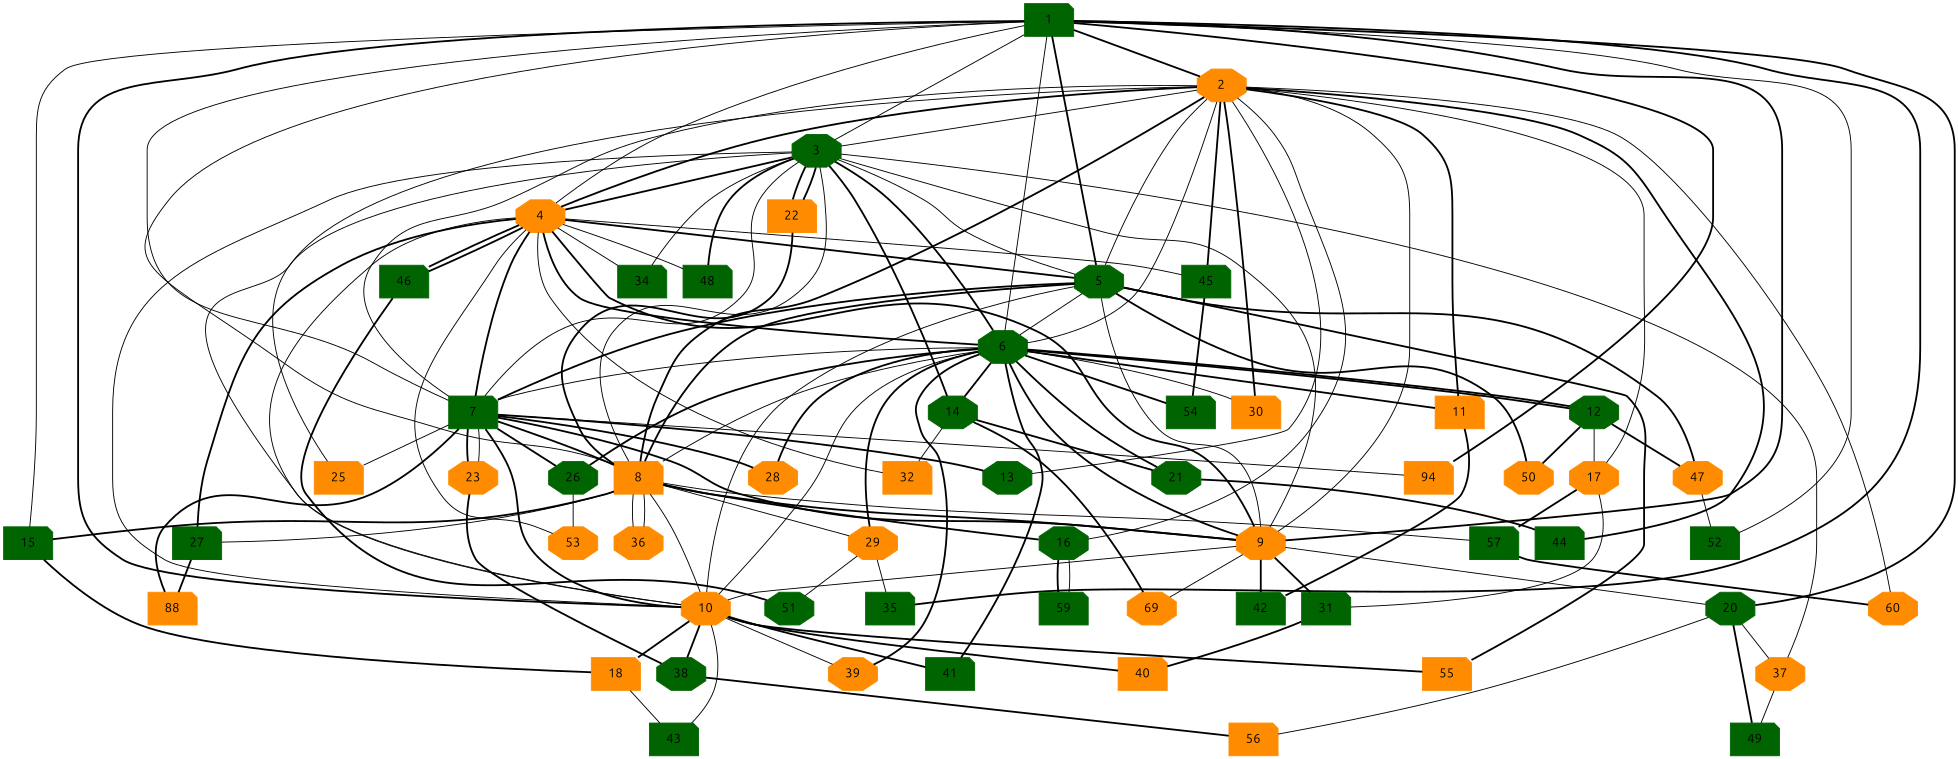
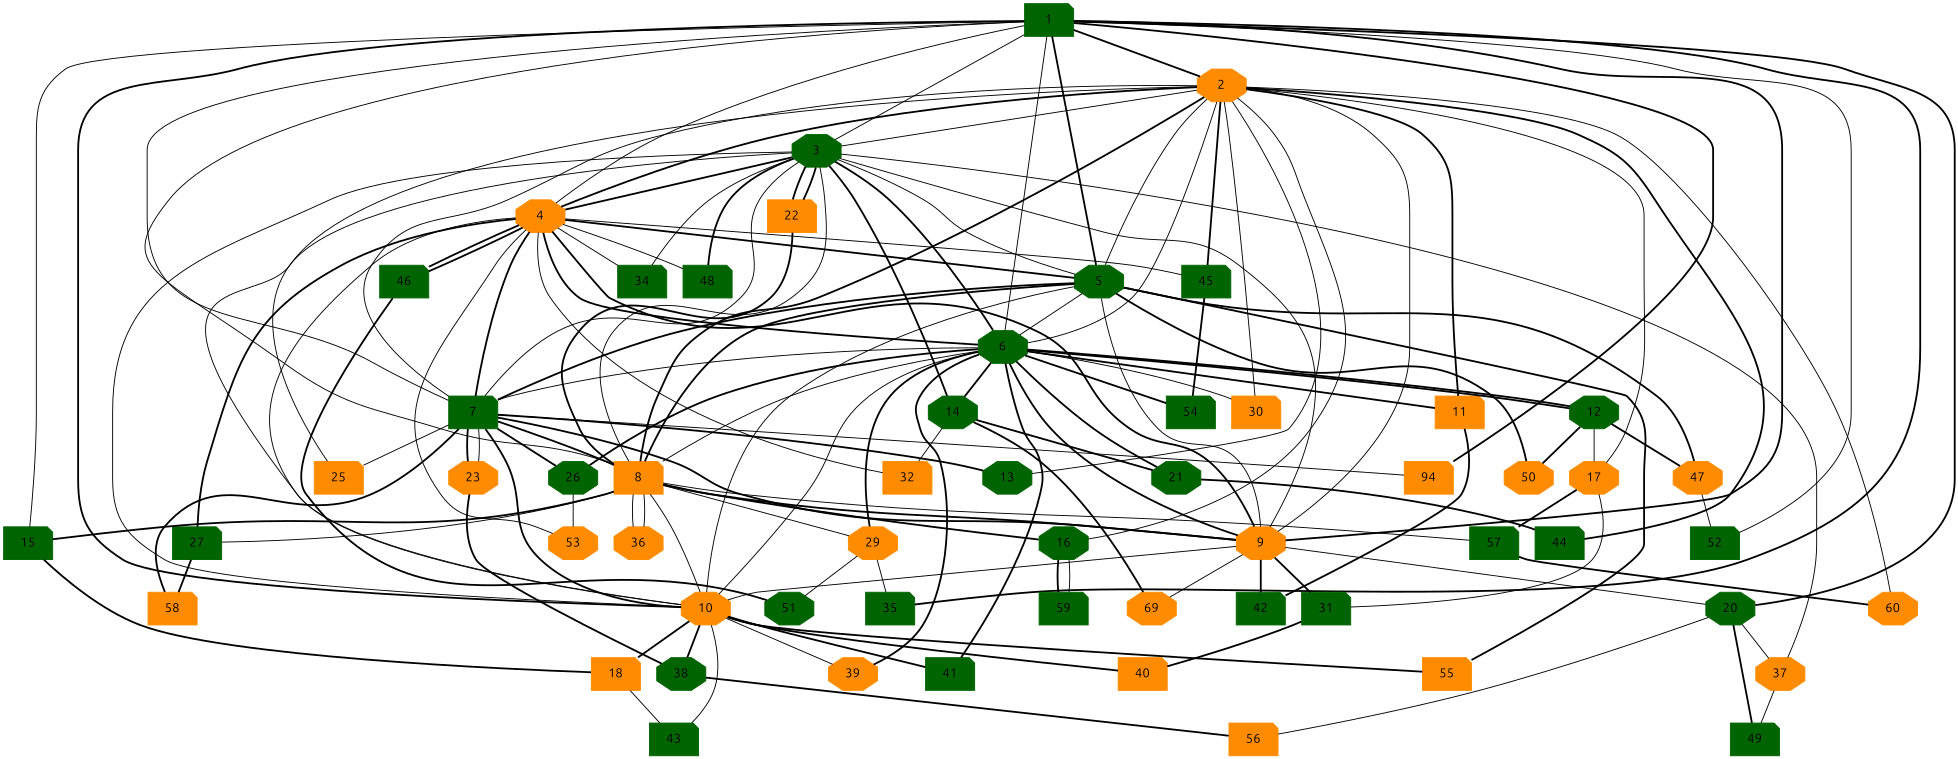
(1242, 249) -> (1242, 249)
(773, 478) -> none
(173, 609) -> (173, 609)
